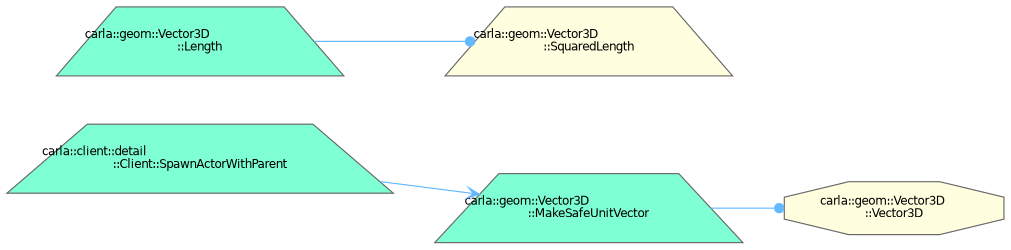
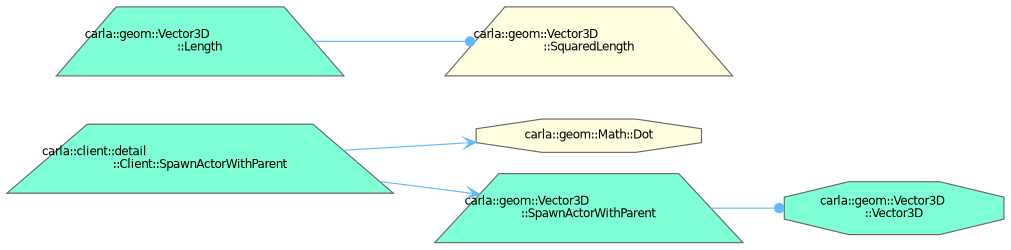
none -> (589, 136)
(589, 208) -> (589, 208)
(894, 208) -> (894, 208)
